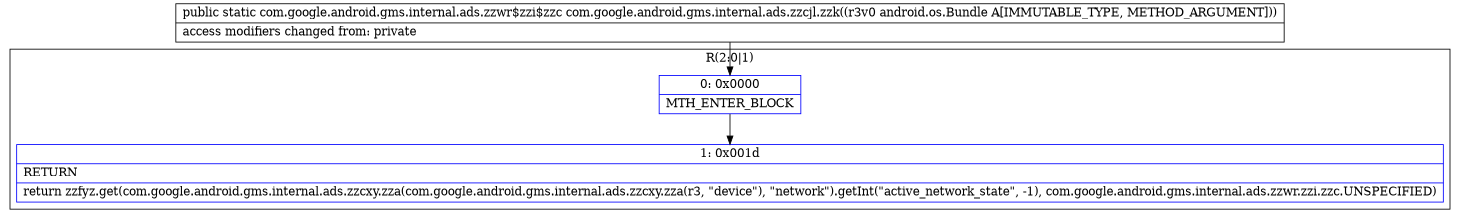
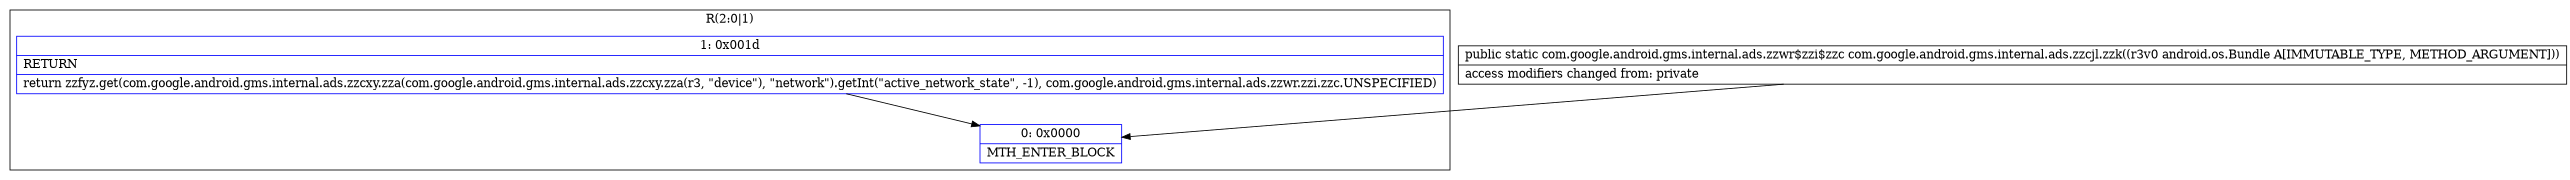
(730, 125) -> (909, 109)
